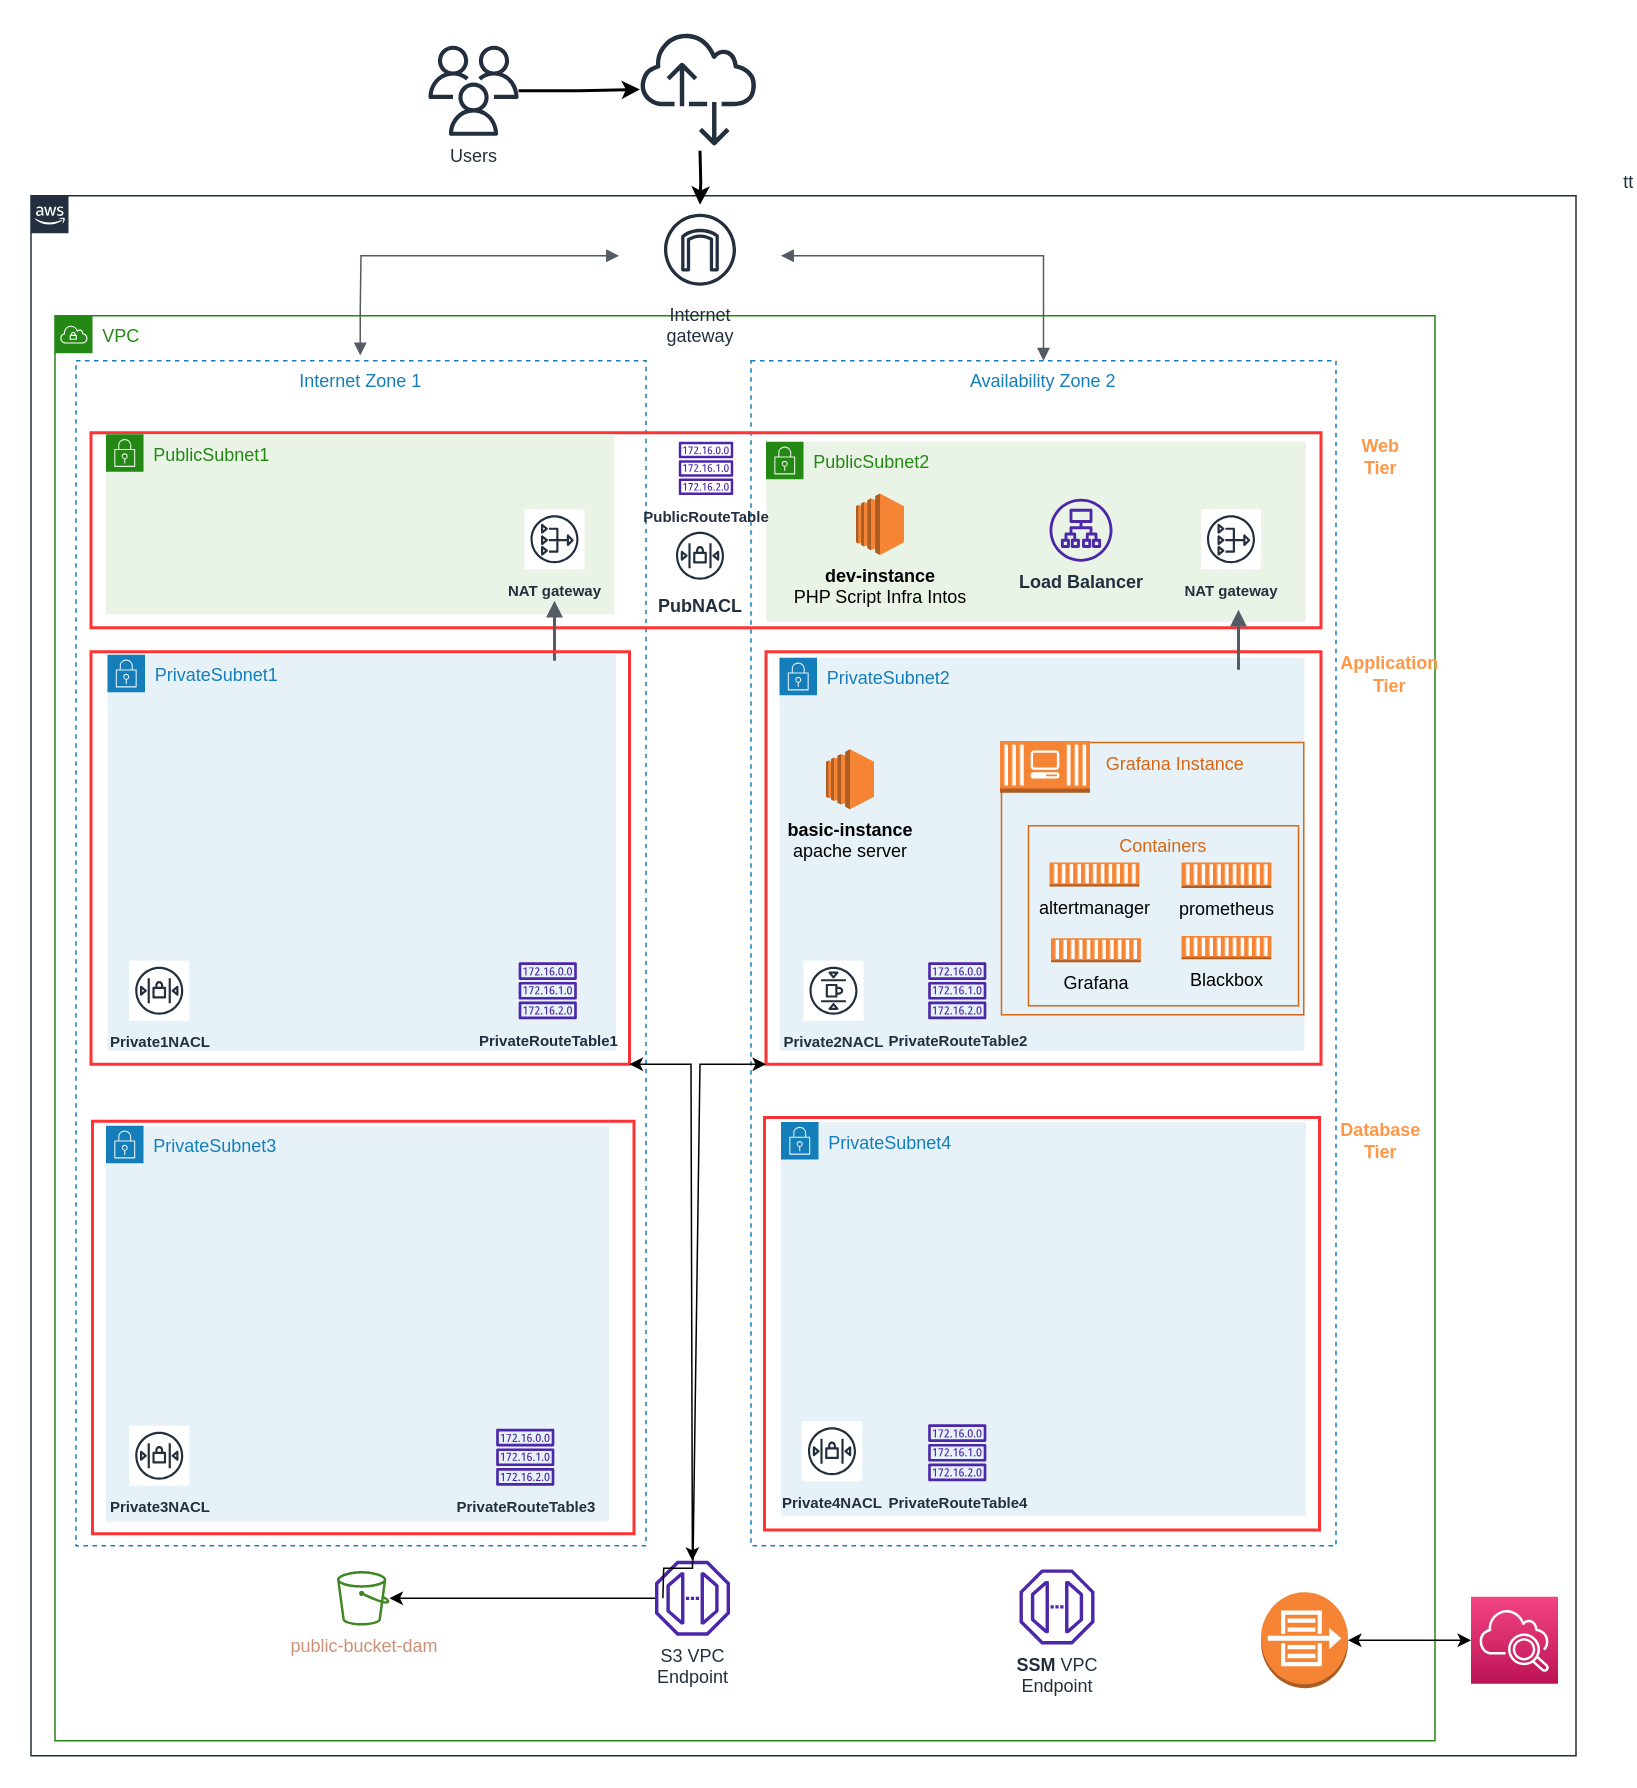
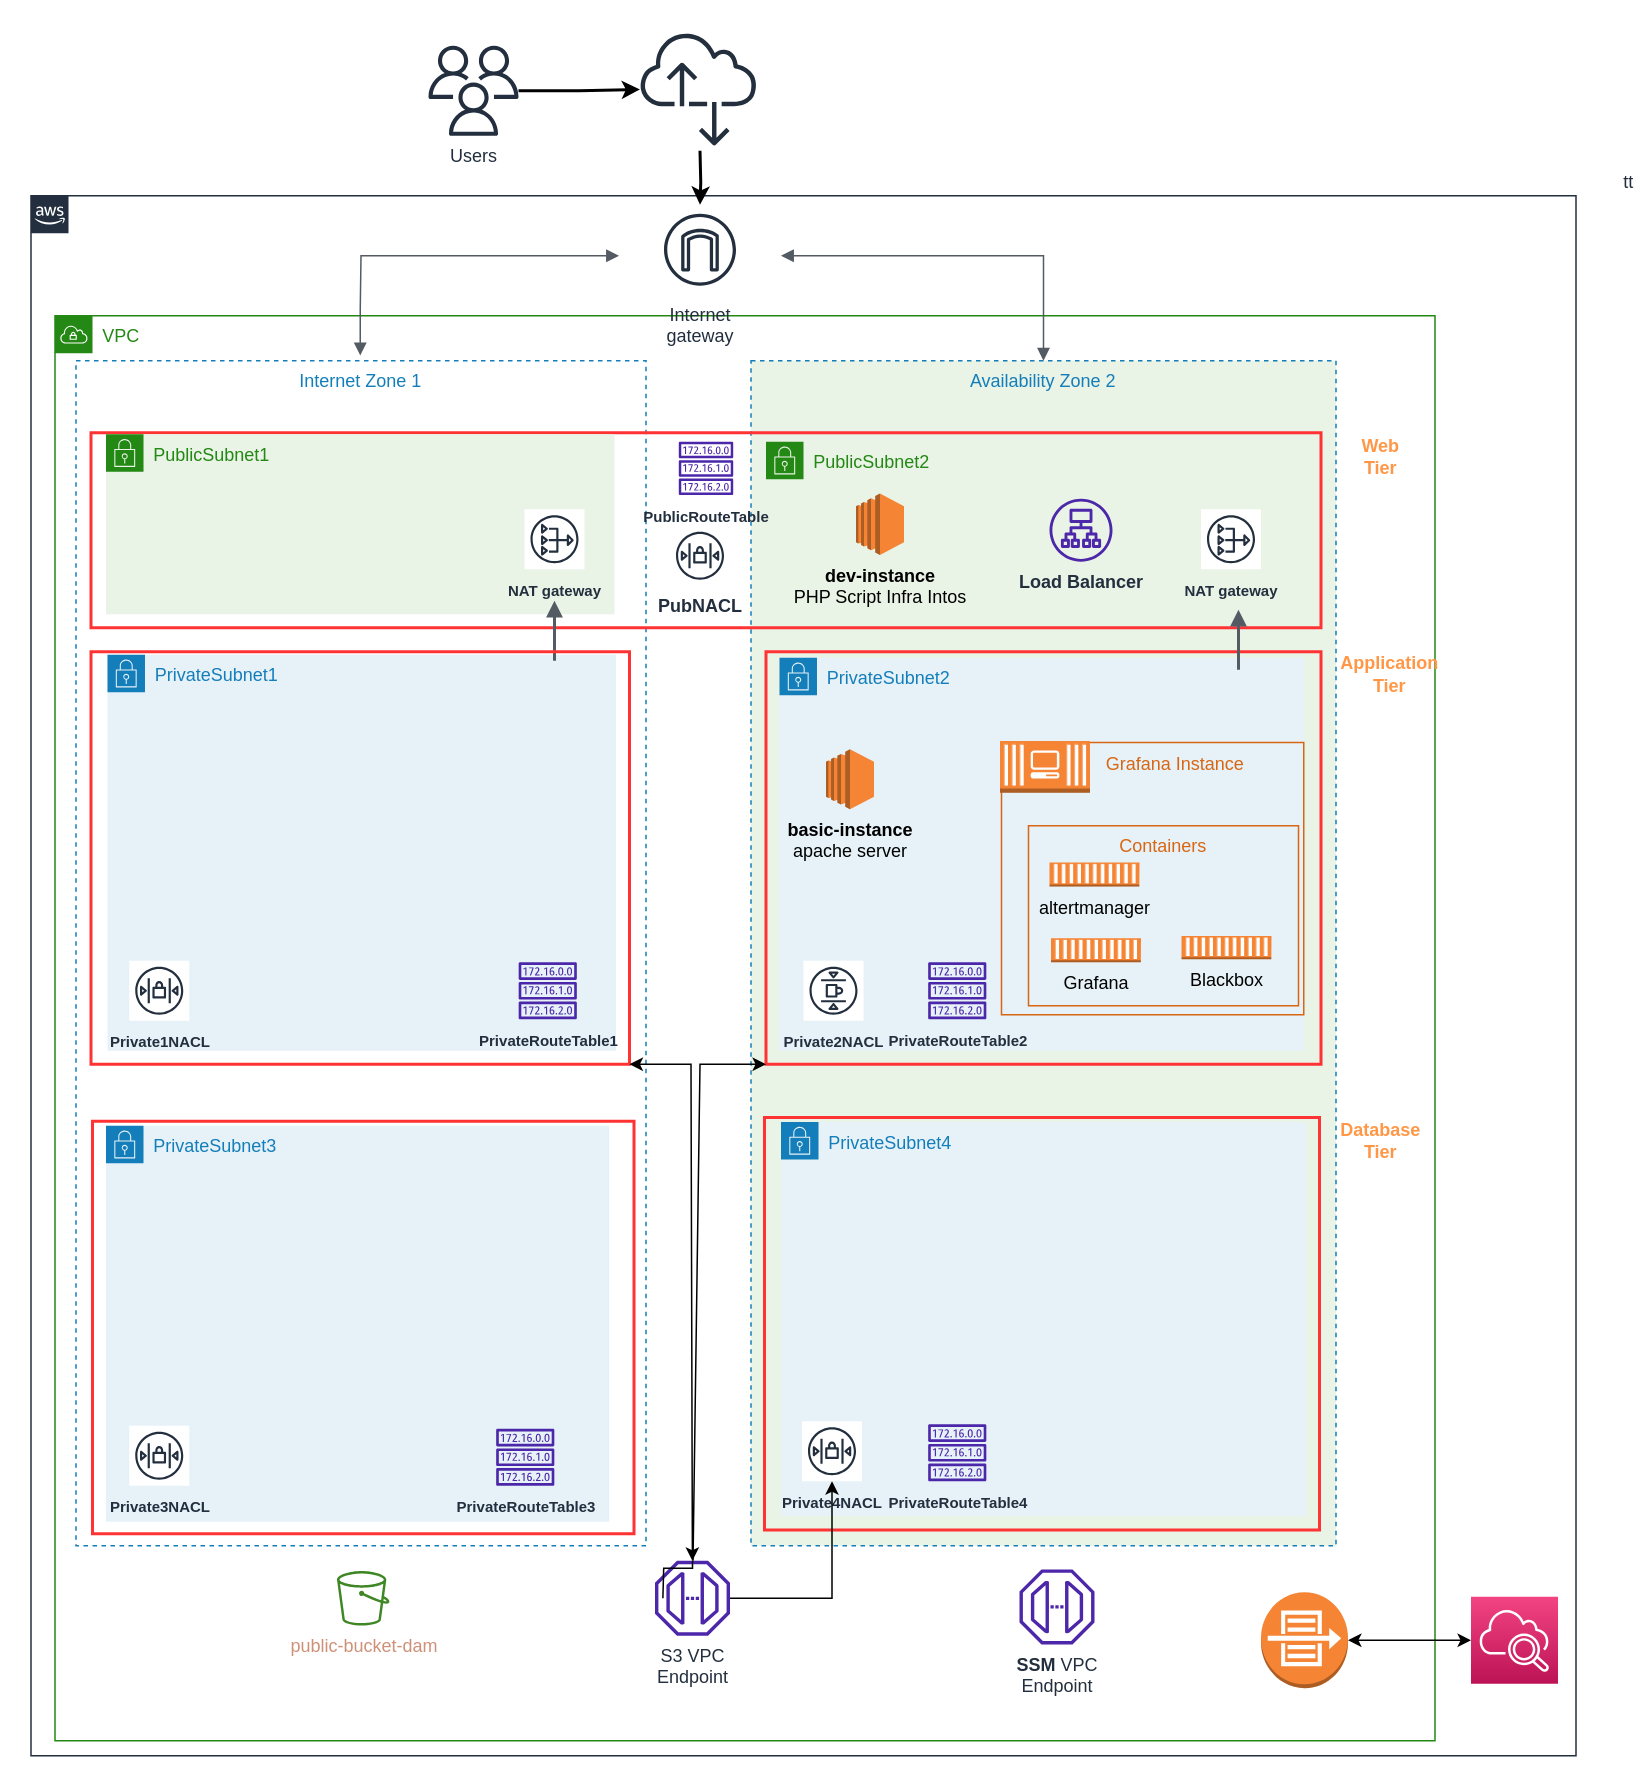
(1043, 381) -> (1043, 381)
(1226, 875) -> none
(527, 1598) -> (832, 1596)
